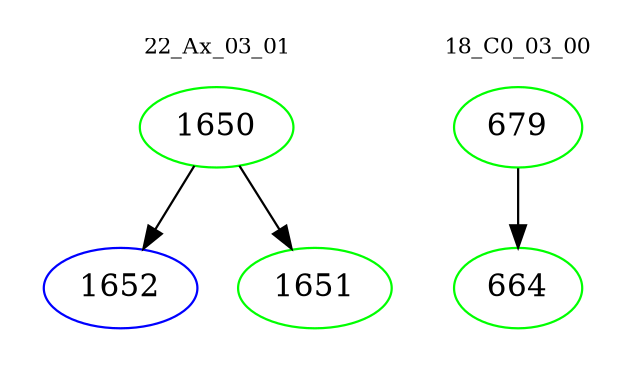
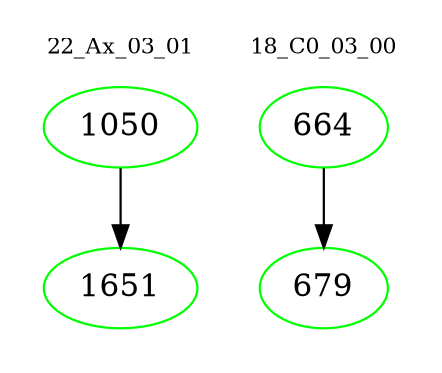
(217, 127) -> (121, 127)
(518, 197) -> (324, 197)
(121, 288) -> none
